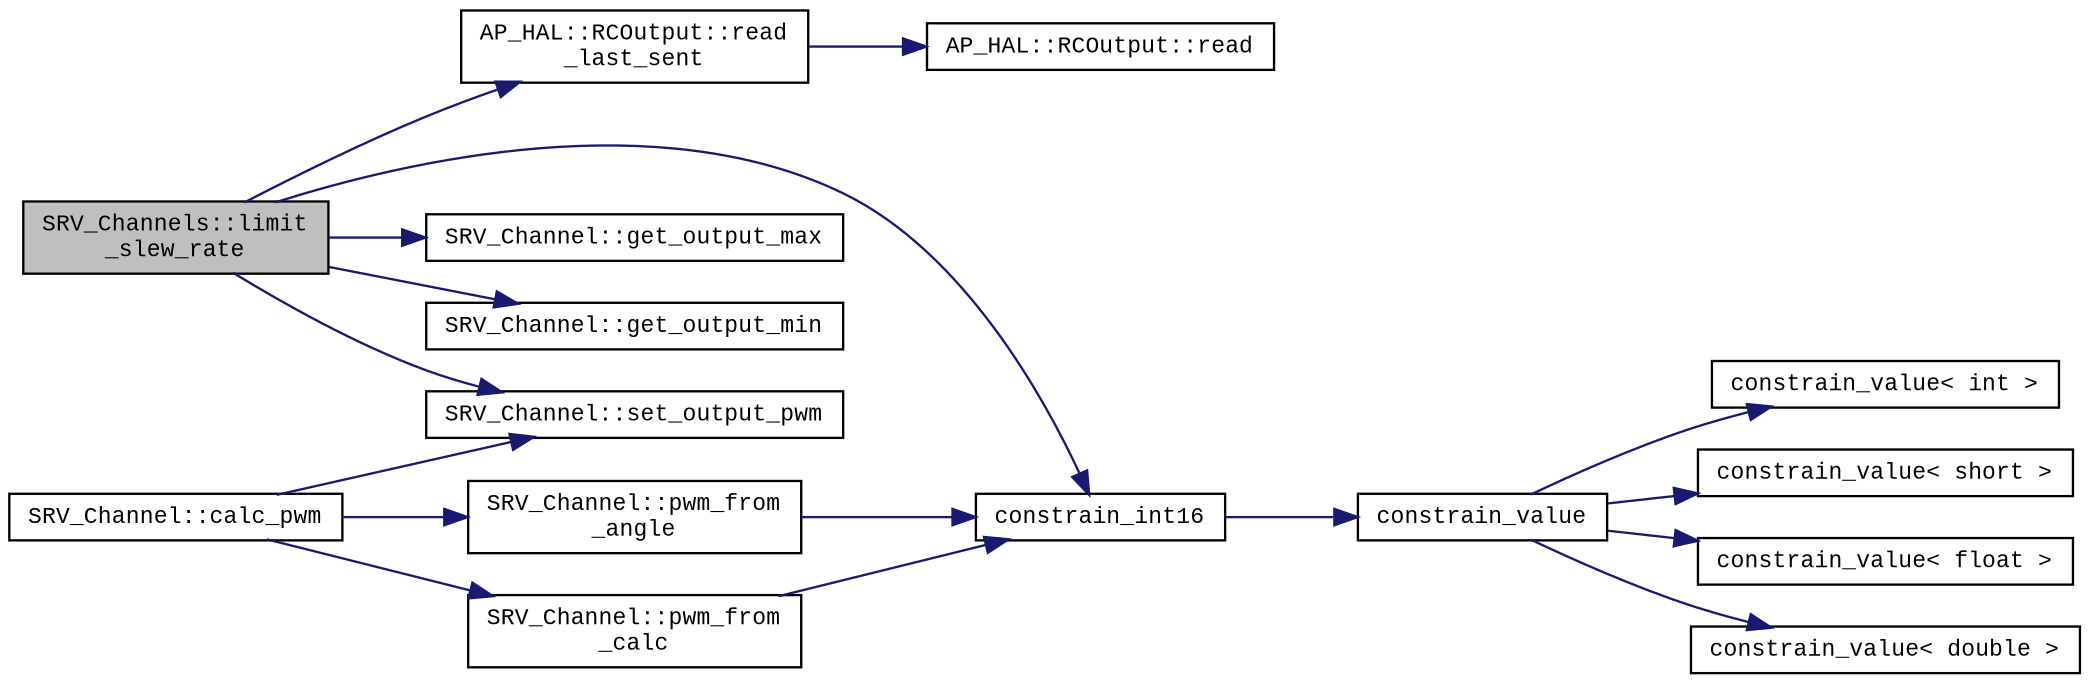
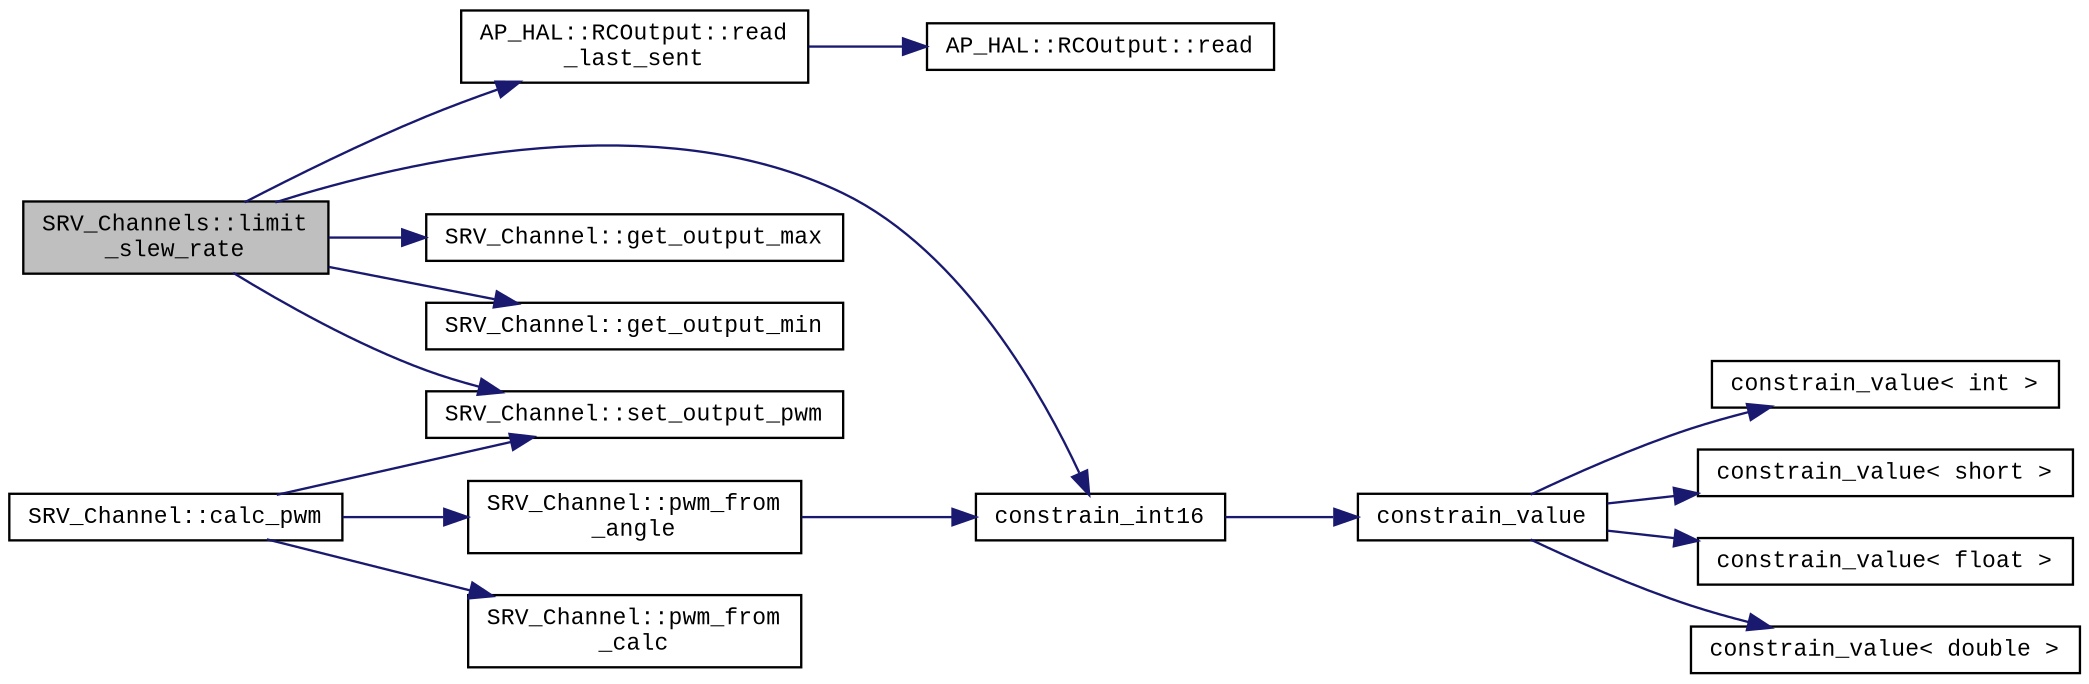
(882, 571) -> none
